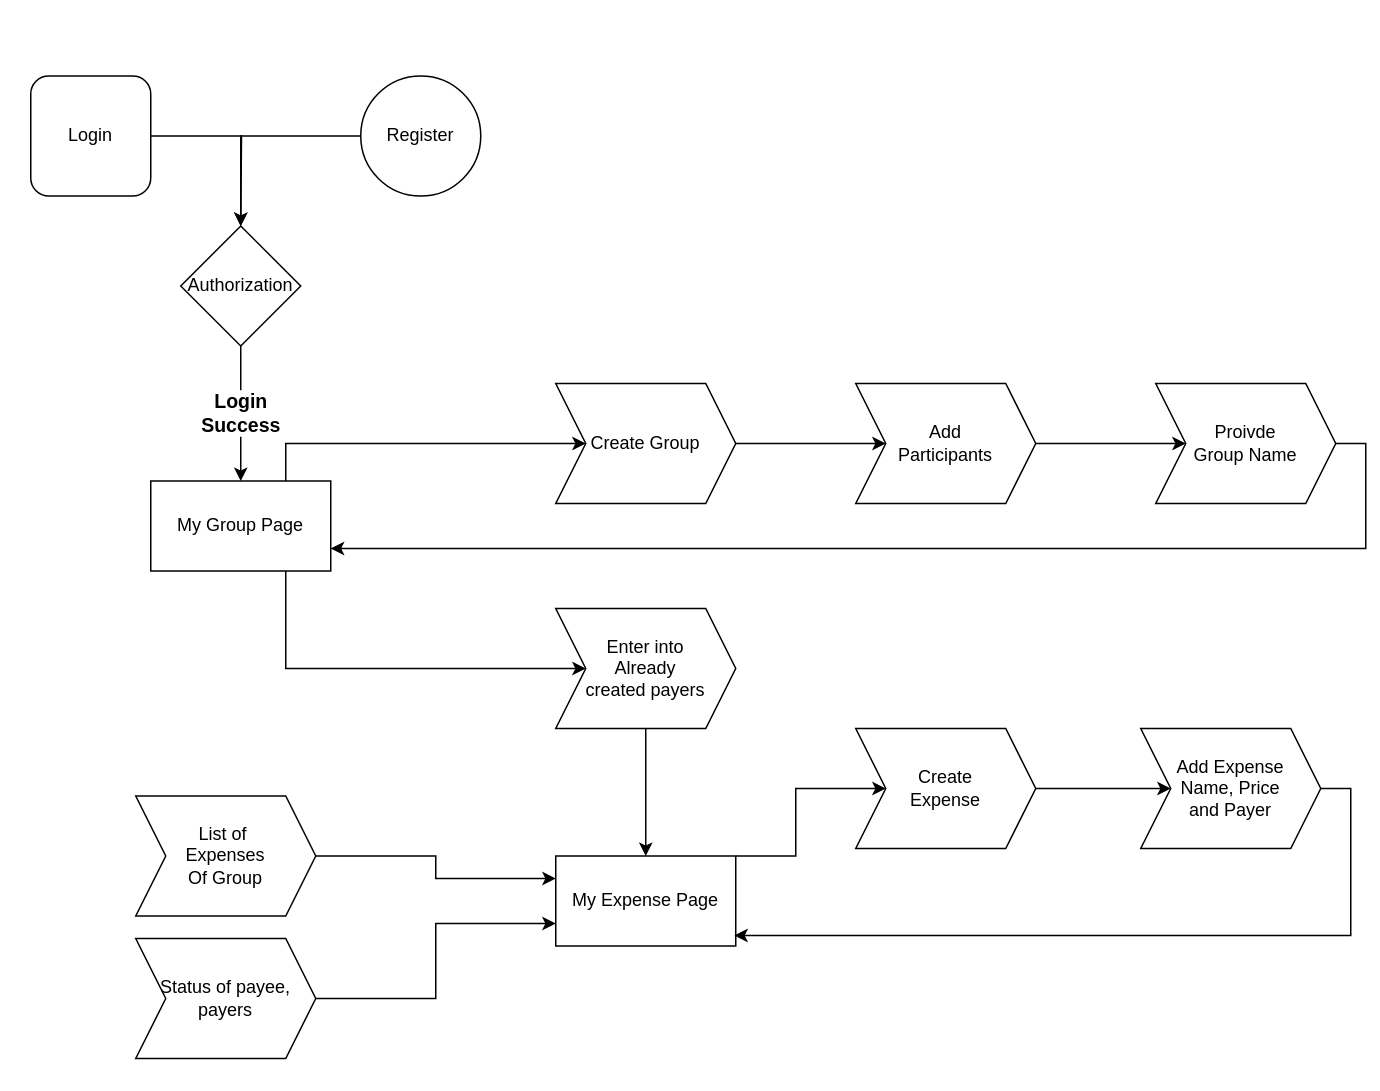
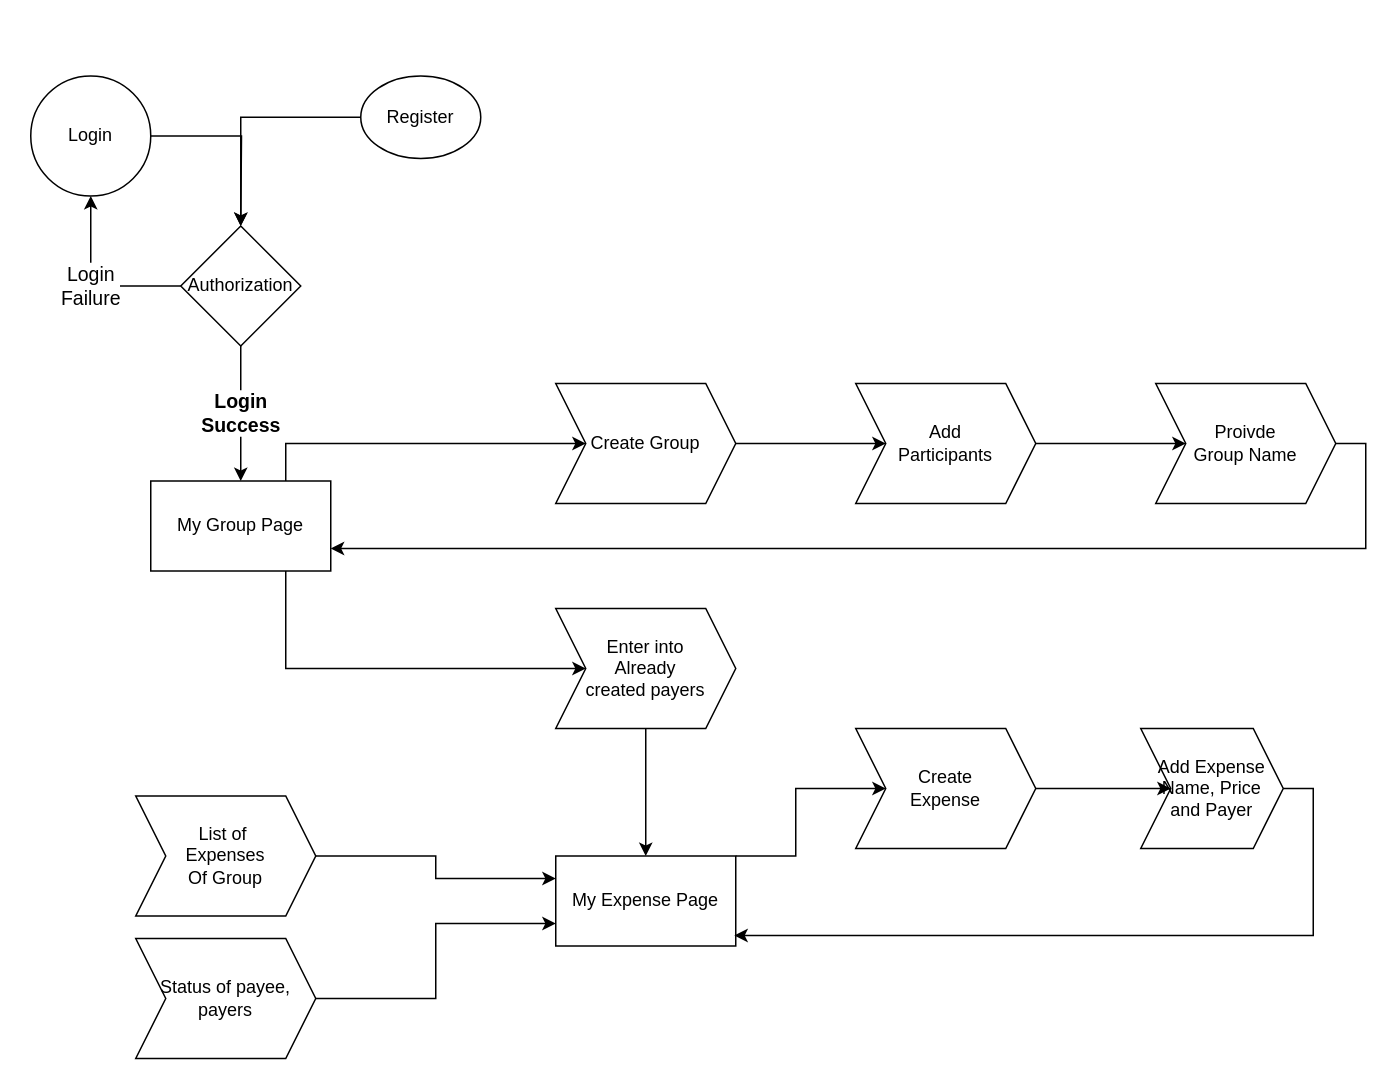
(91, 136) -> (91, 136)
(421, 136) -> (421, 117)
none -> (91, 249)
(1231, 788) -> (1212, 788)
